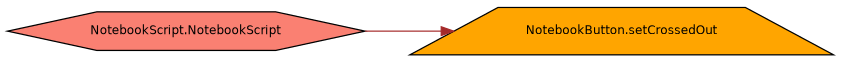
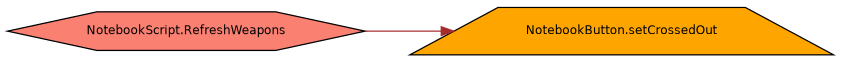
(186, 31) -> (186, 31)
